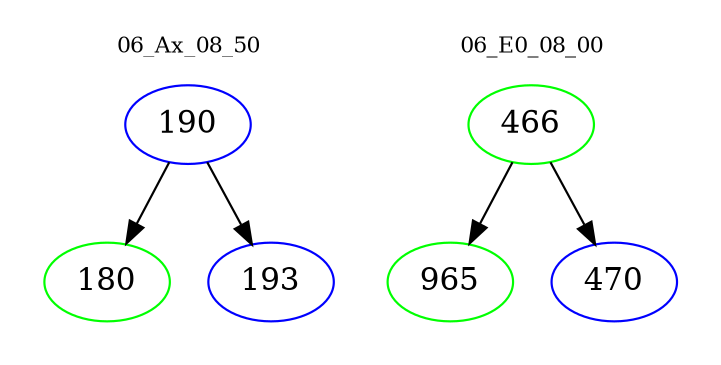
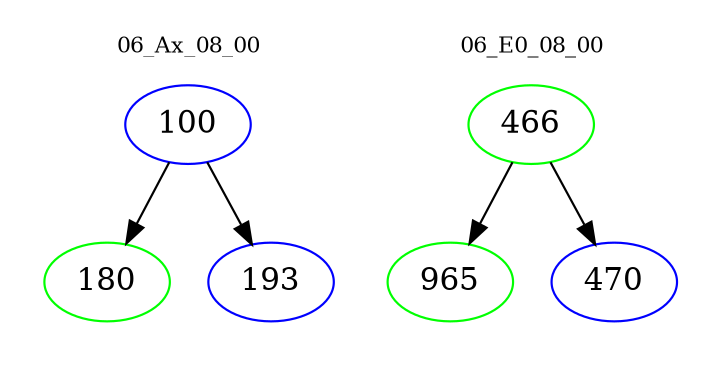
(189, 47) -> (189, 47)
(188, 125) -> (188, 125)
